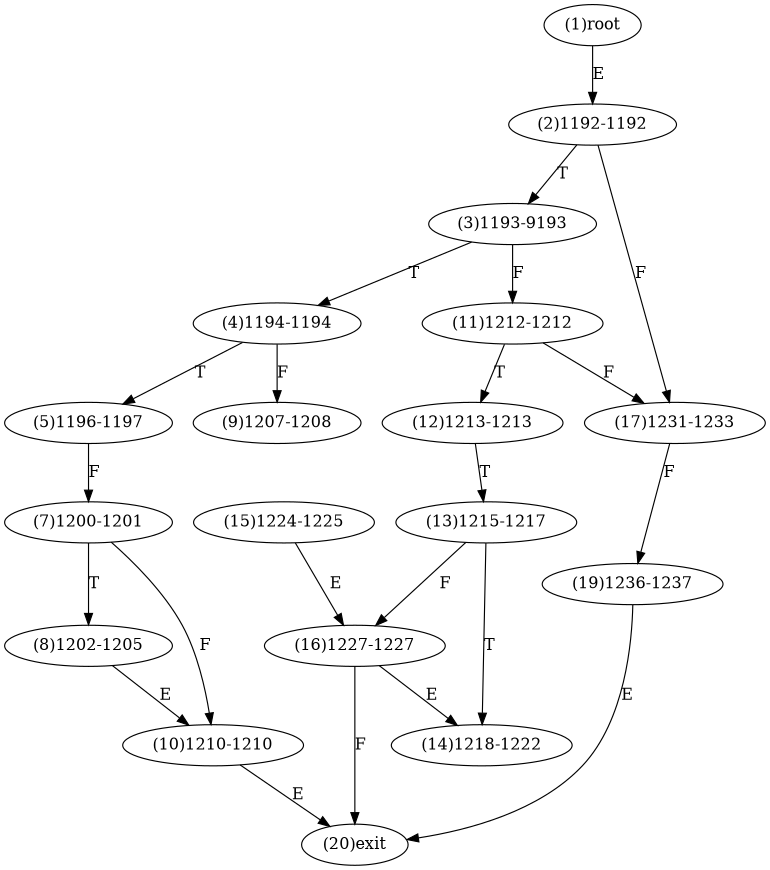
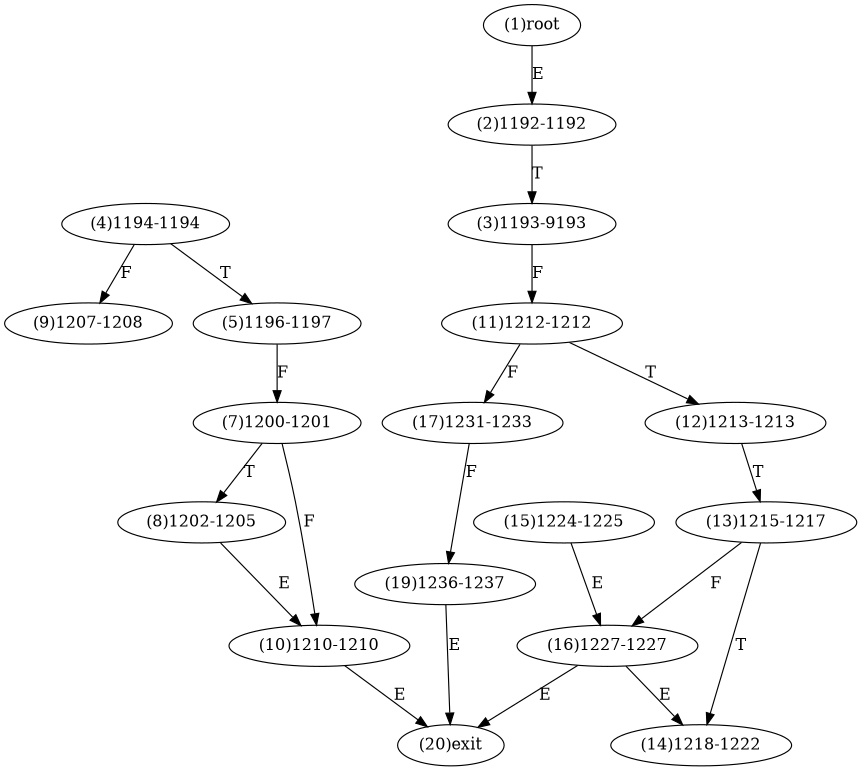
(632, 268) -> none
(400, 271) -> none
(361, 745) -> (545, 696)
